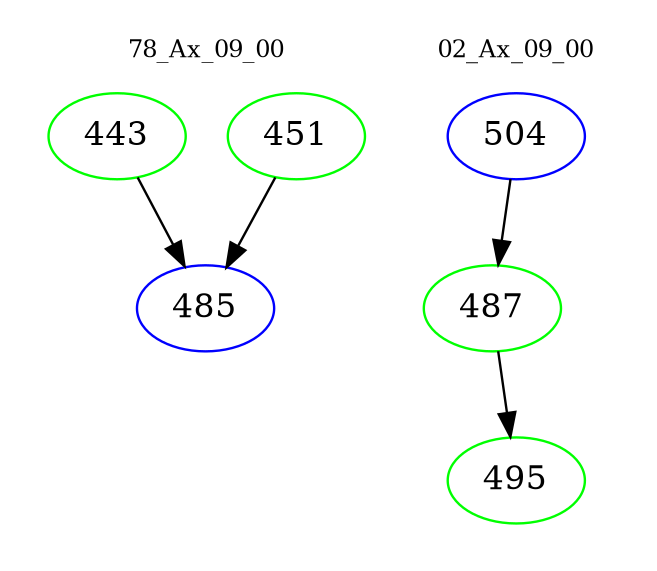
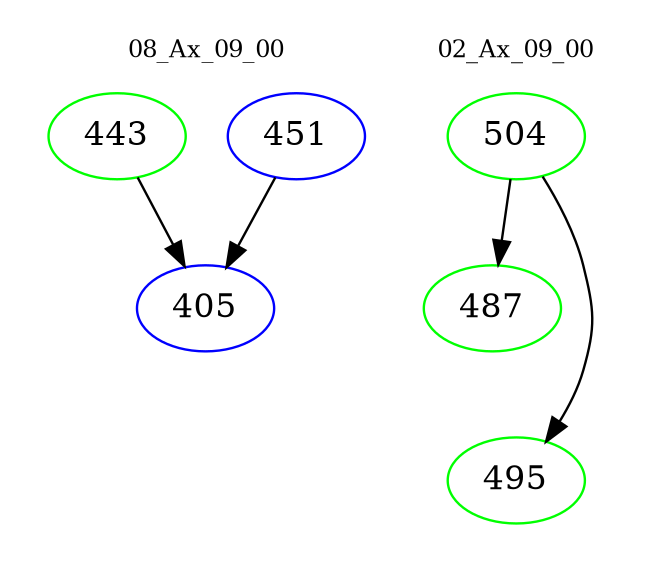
(207, 51) -> (207, 51)
(296, 136) -> (296, 136)
(516, 136) -> (516, 136)
(206, 308) -> (206, 308)
(503, 382) -> (590, 297)
